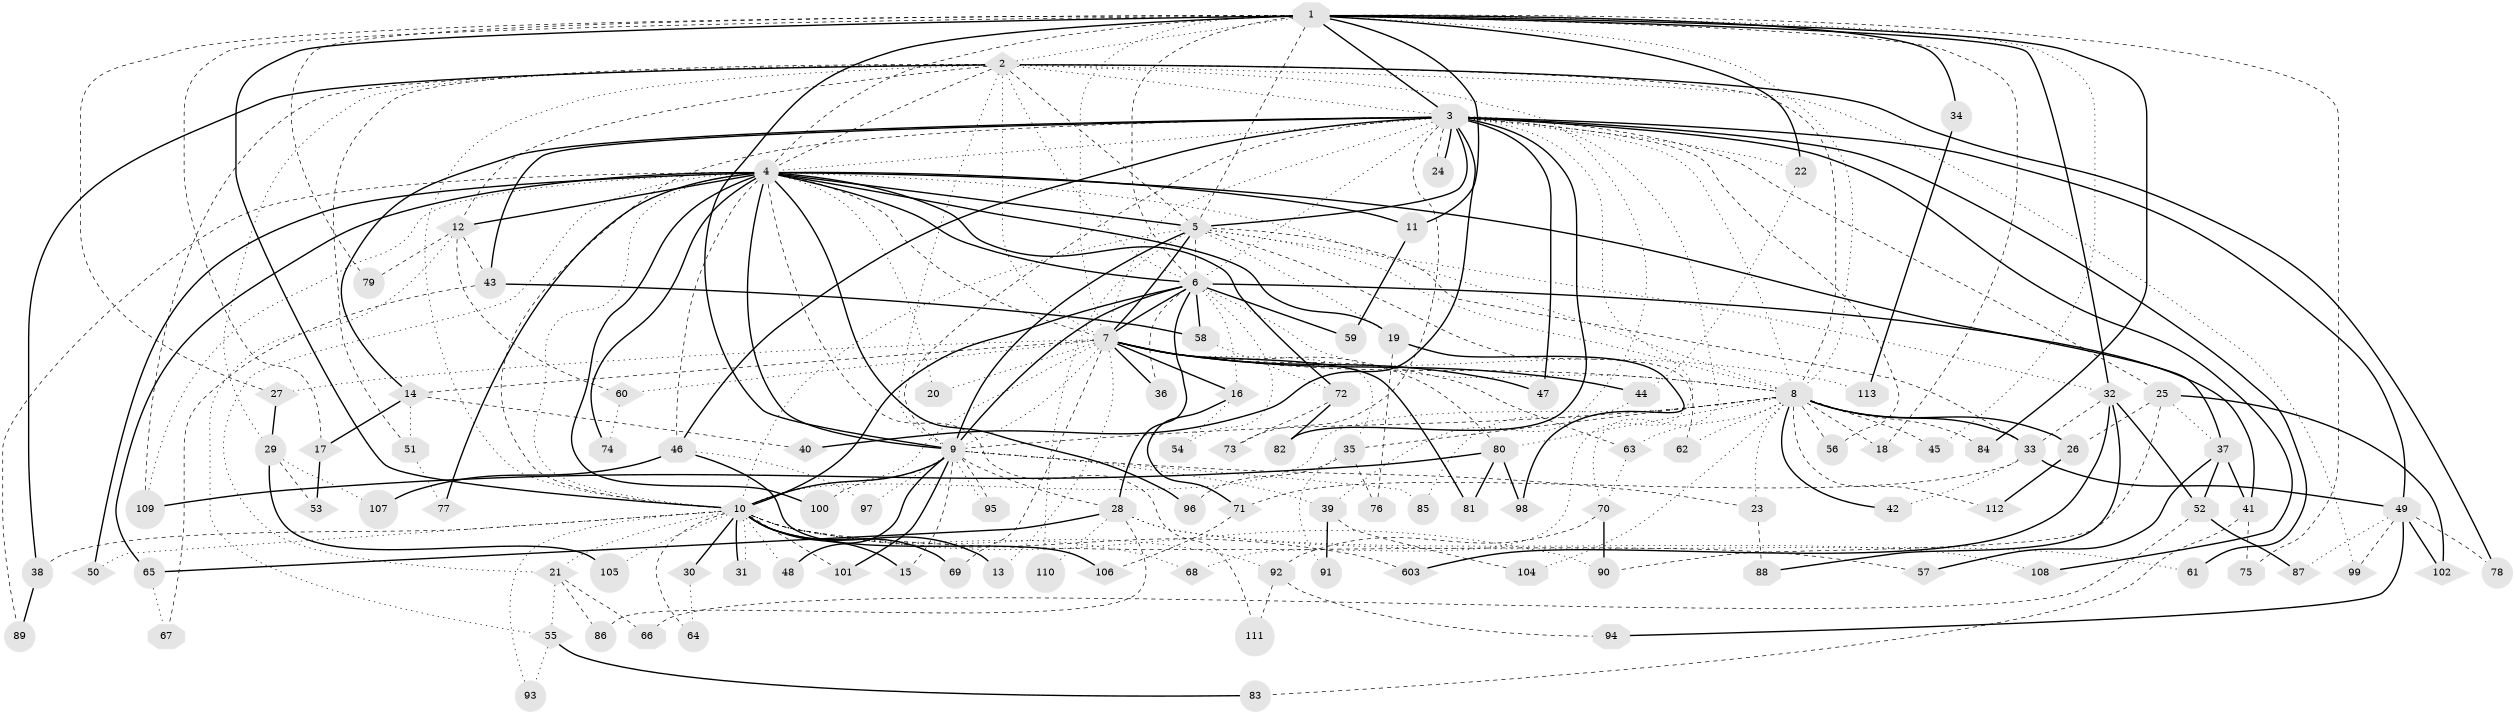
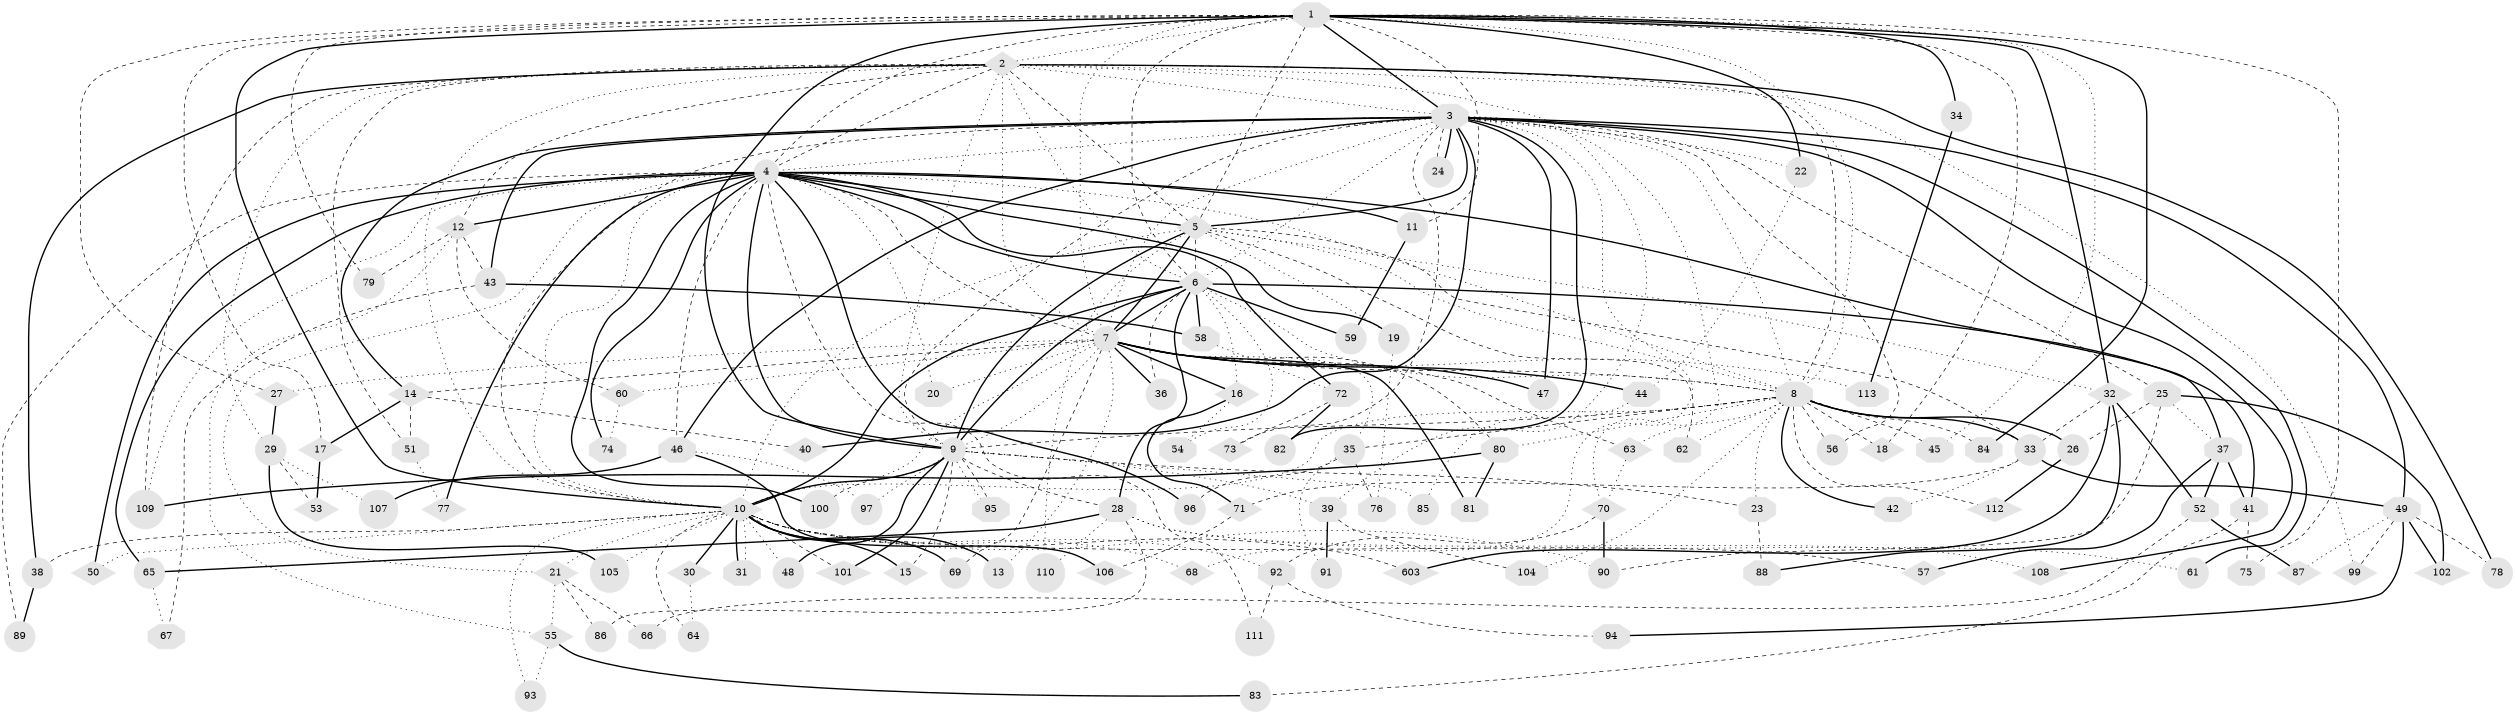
(1467, 91) -> (1467, 91)
(411, 422) -> (411, 422)
(1385, 433) -> (1385, 433)
(1522, 509) -> none
